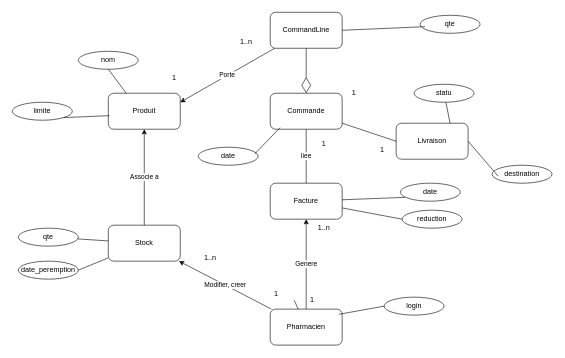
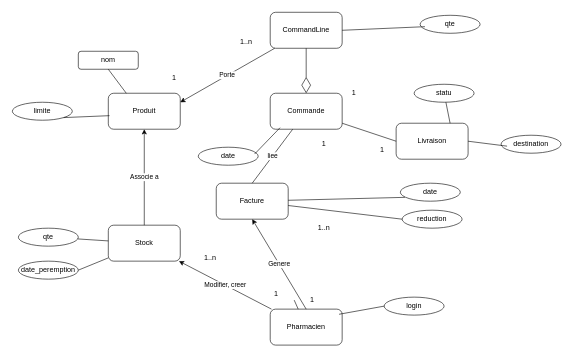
(108, 60) -> (108, 60)
(522, 174) -> (531, 144)
(306, 201) -> (252, 201)
